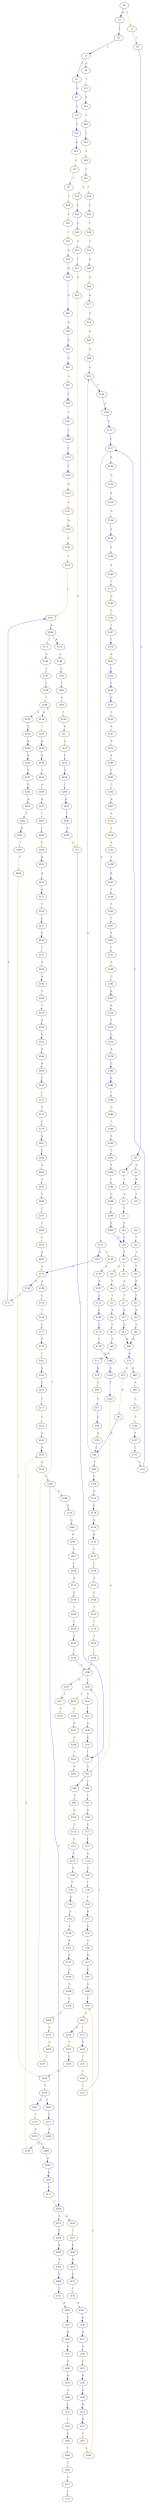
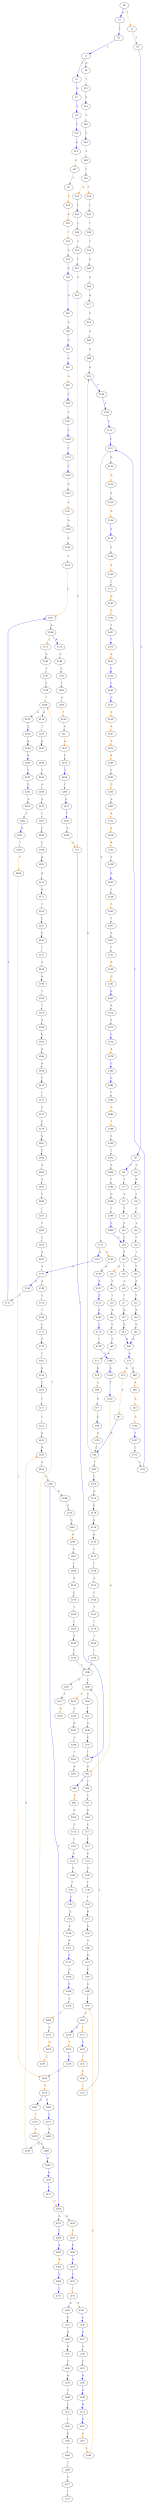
(42, 755) -> none
none -> (136, 1216)
(69, 1983) -> (69, 1983)
(63, 2303) -> (70, 2302)
